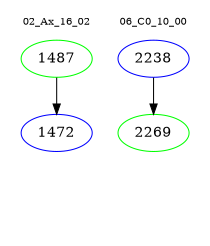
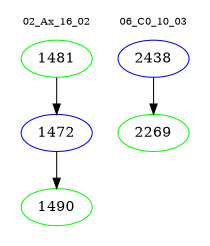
(154, 22) -> (154, 22)
(57, 59) -> (57, 59)
(154, 59) -> (154, 59)
none -> (57, 207)
